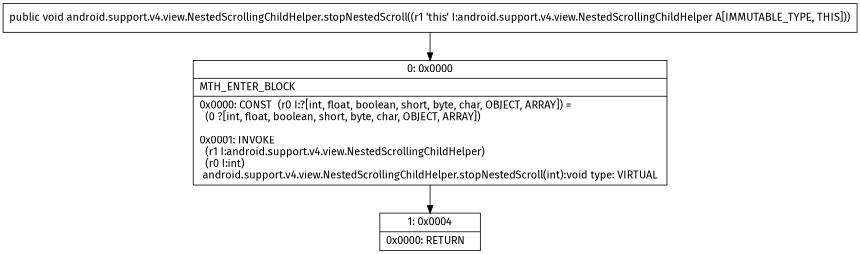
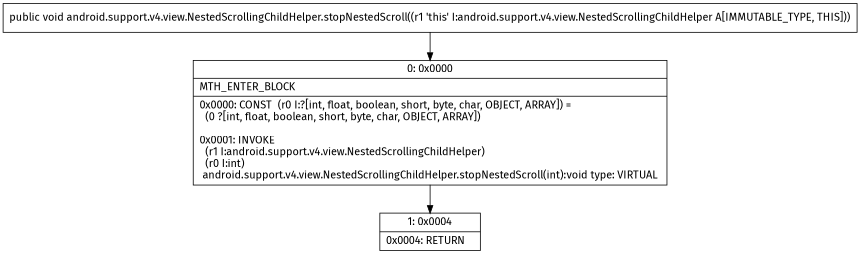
(430, 241) -> (430, 241)
